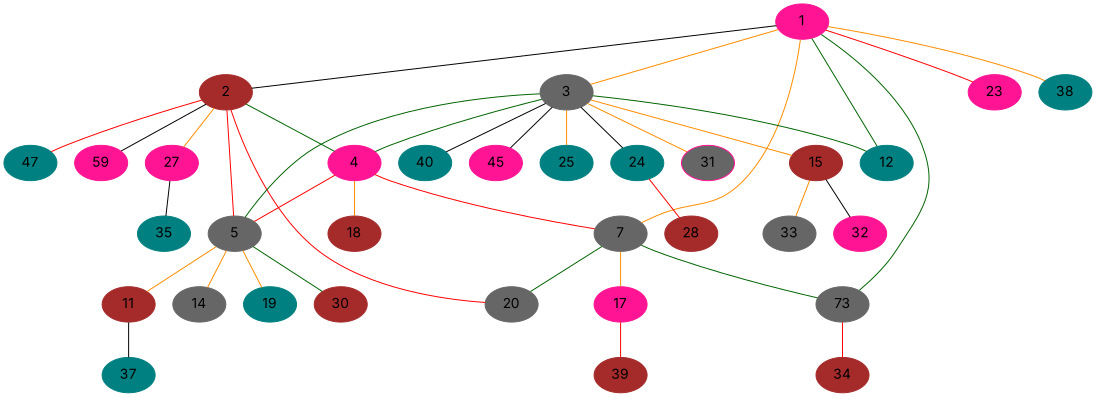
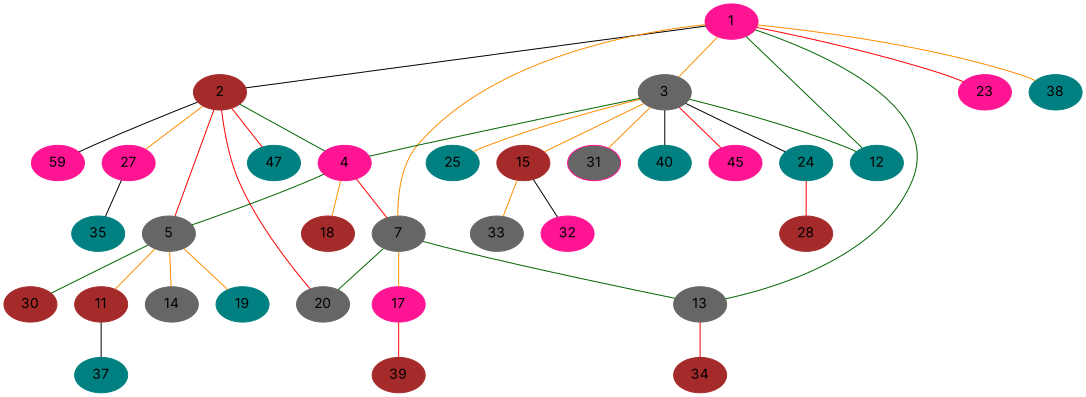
(376, 121) -> none
(531, 128) -> (700, 128)
(295, 198) -> (258, 201)
(843, 304) -> (700, 304)
